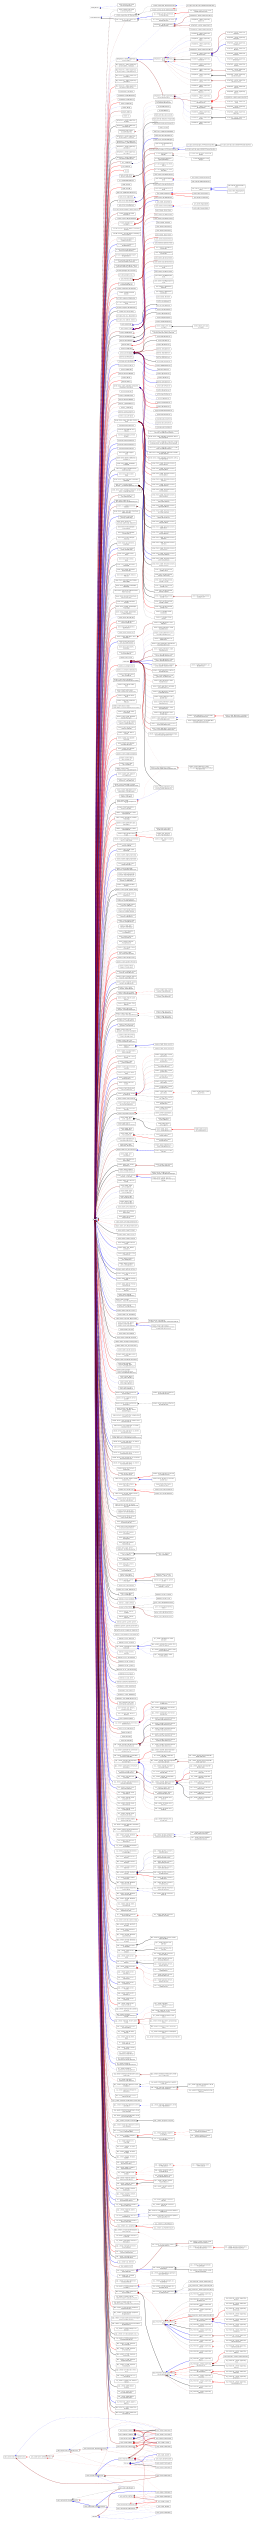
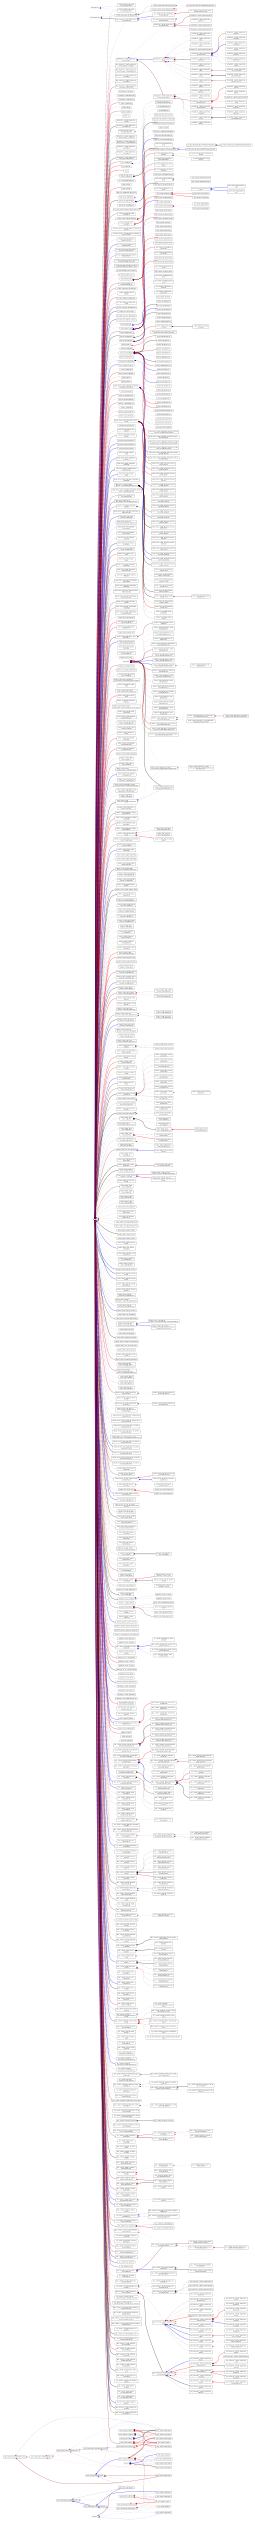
(99, 926) -> (99, 926)
(145, 1045) -> (145, 1045)
(164, 2205) -> none
